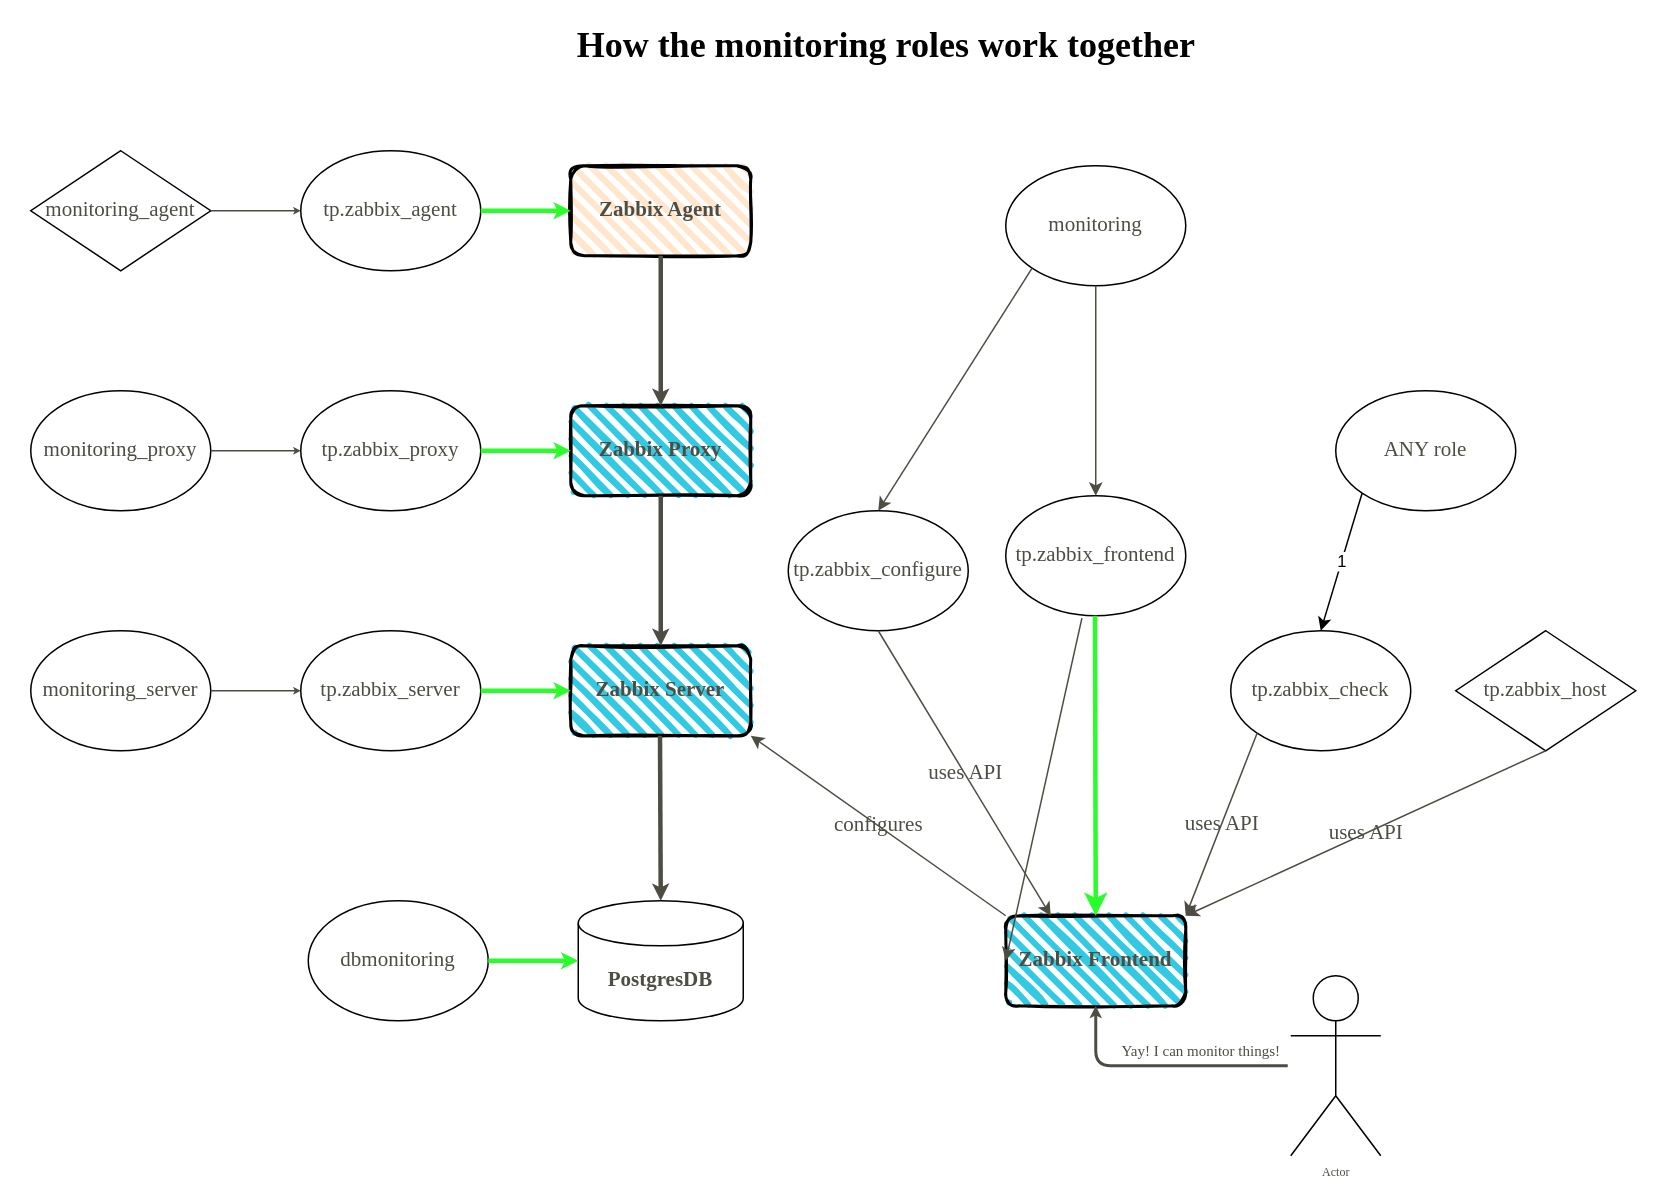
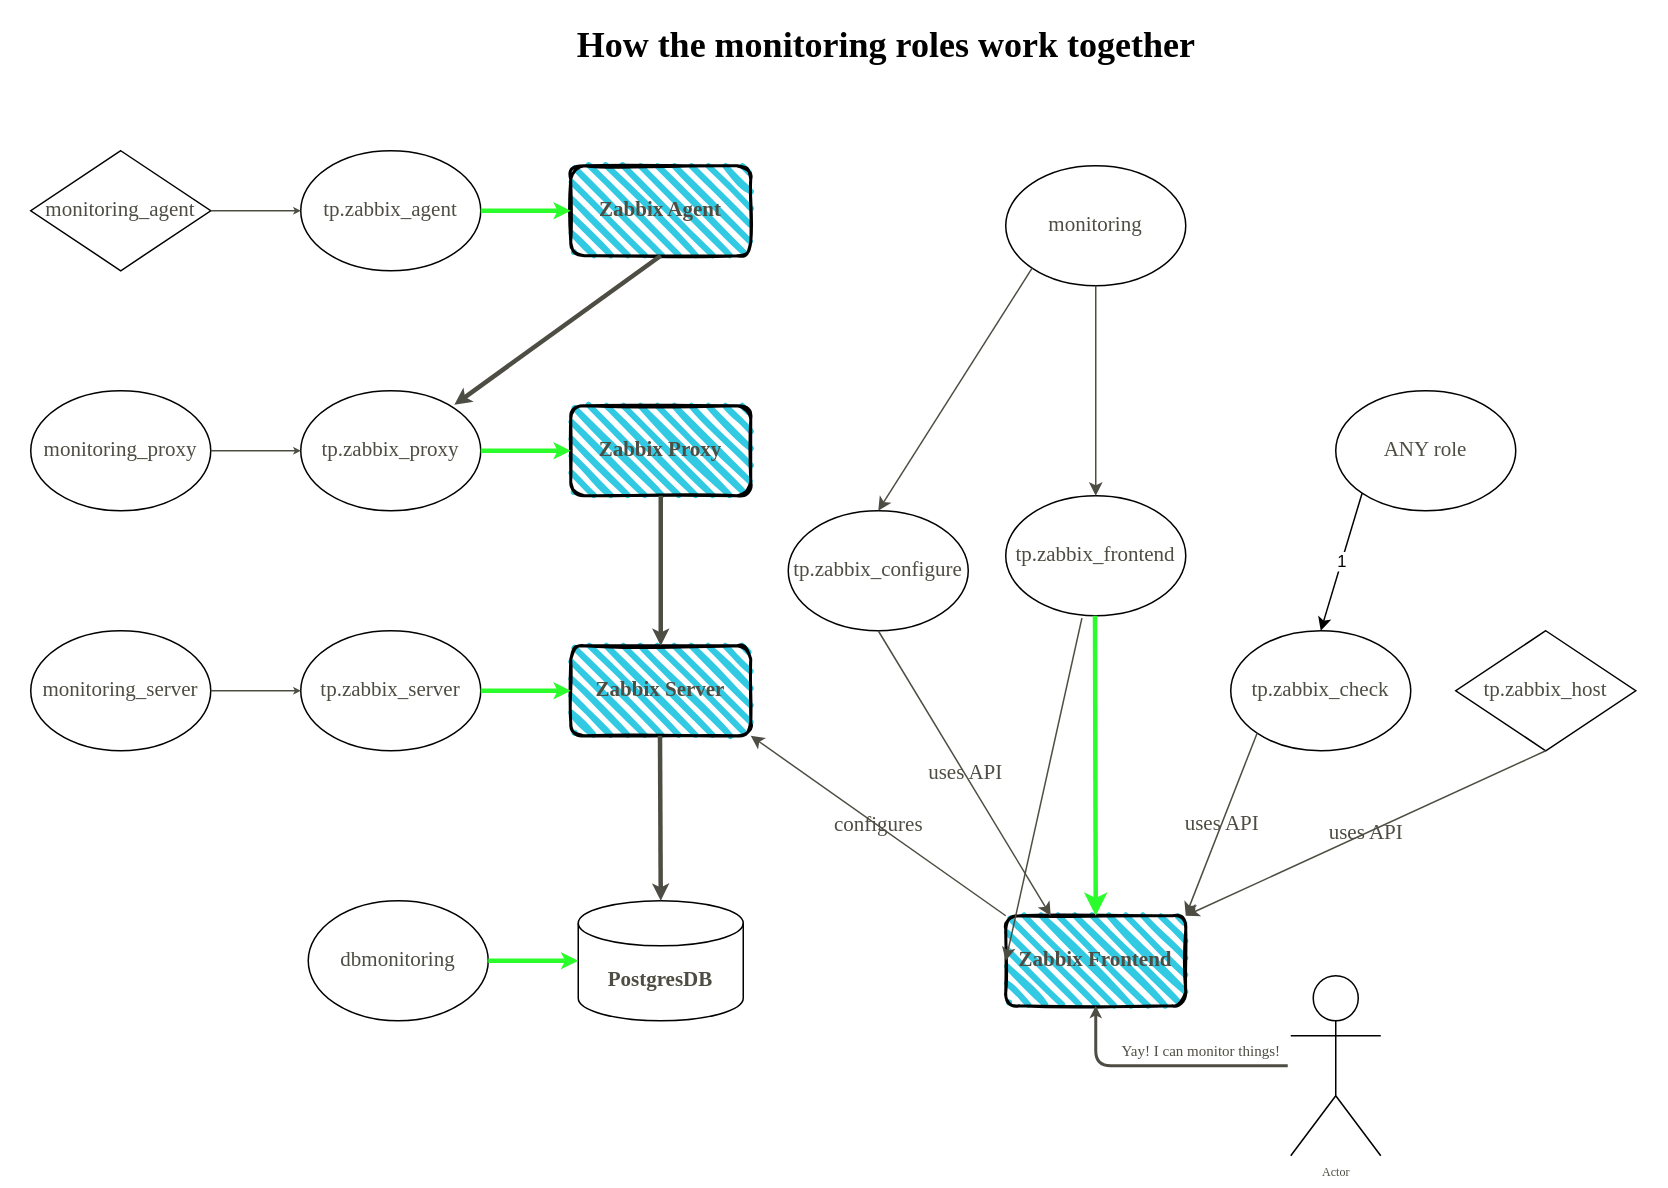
(661, 211) -> (661, 211)
(661, 326) -> (561, 327)
